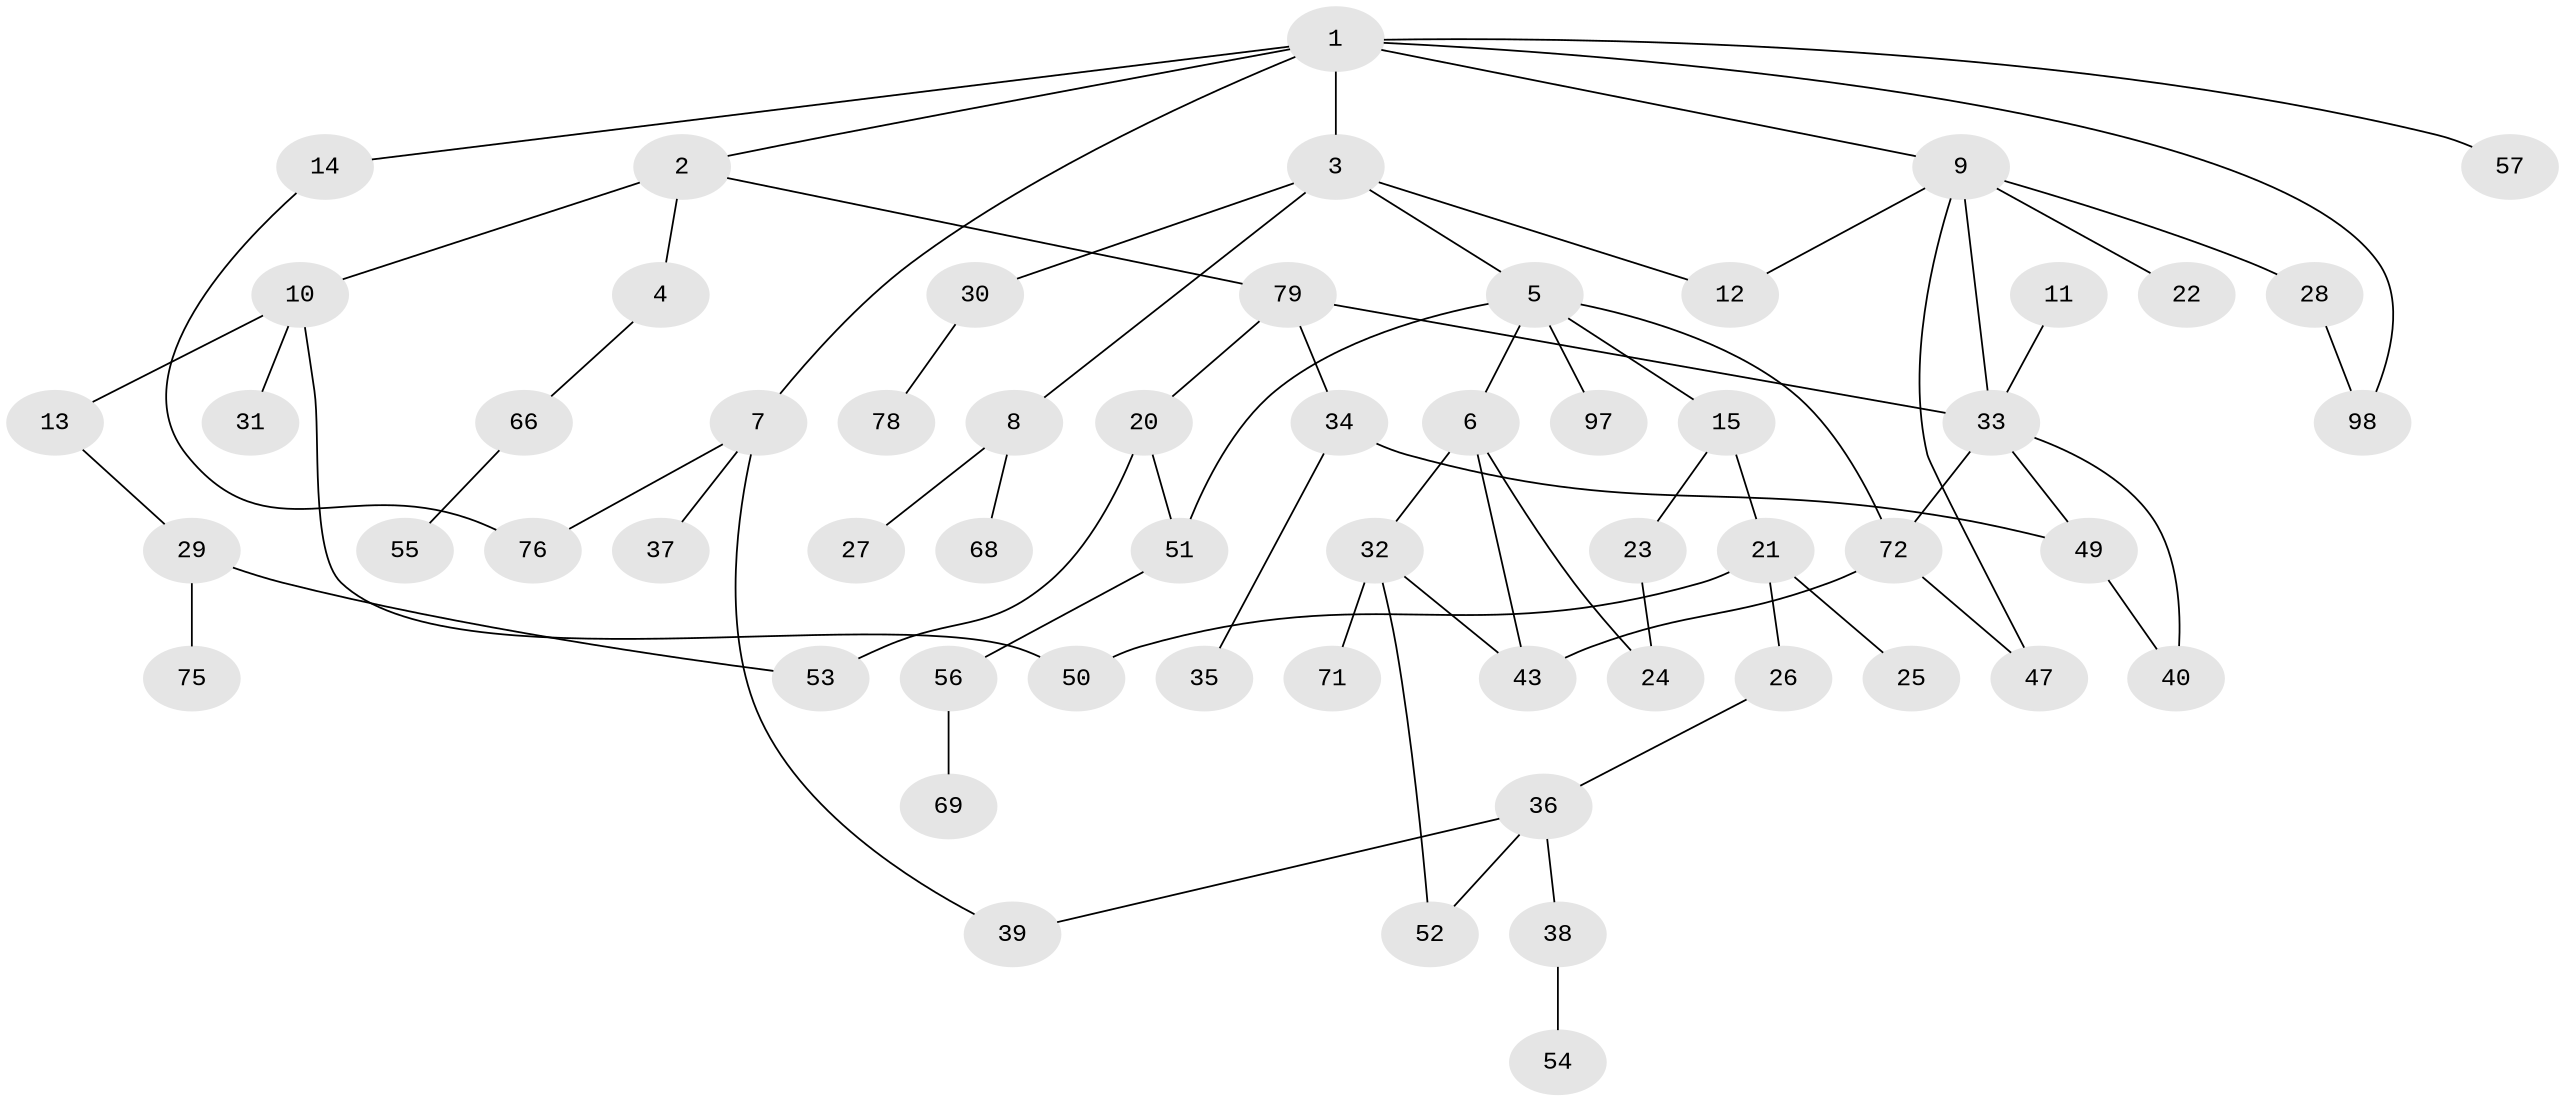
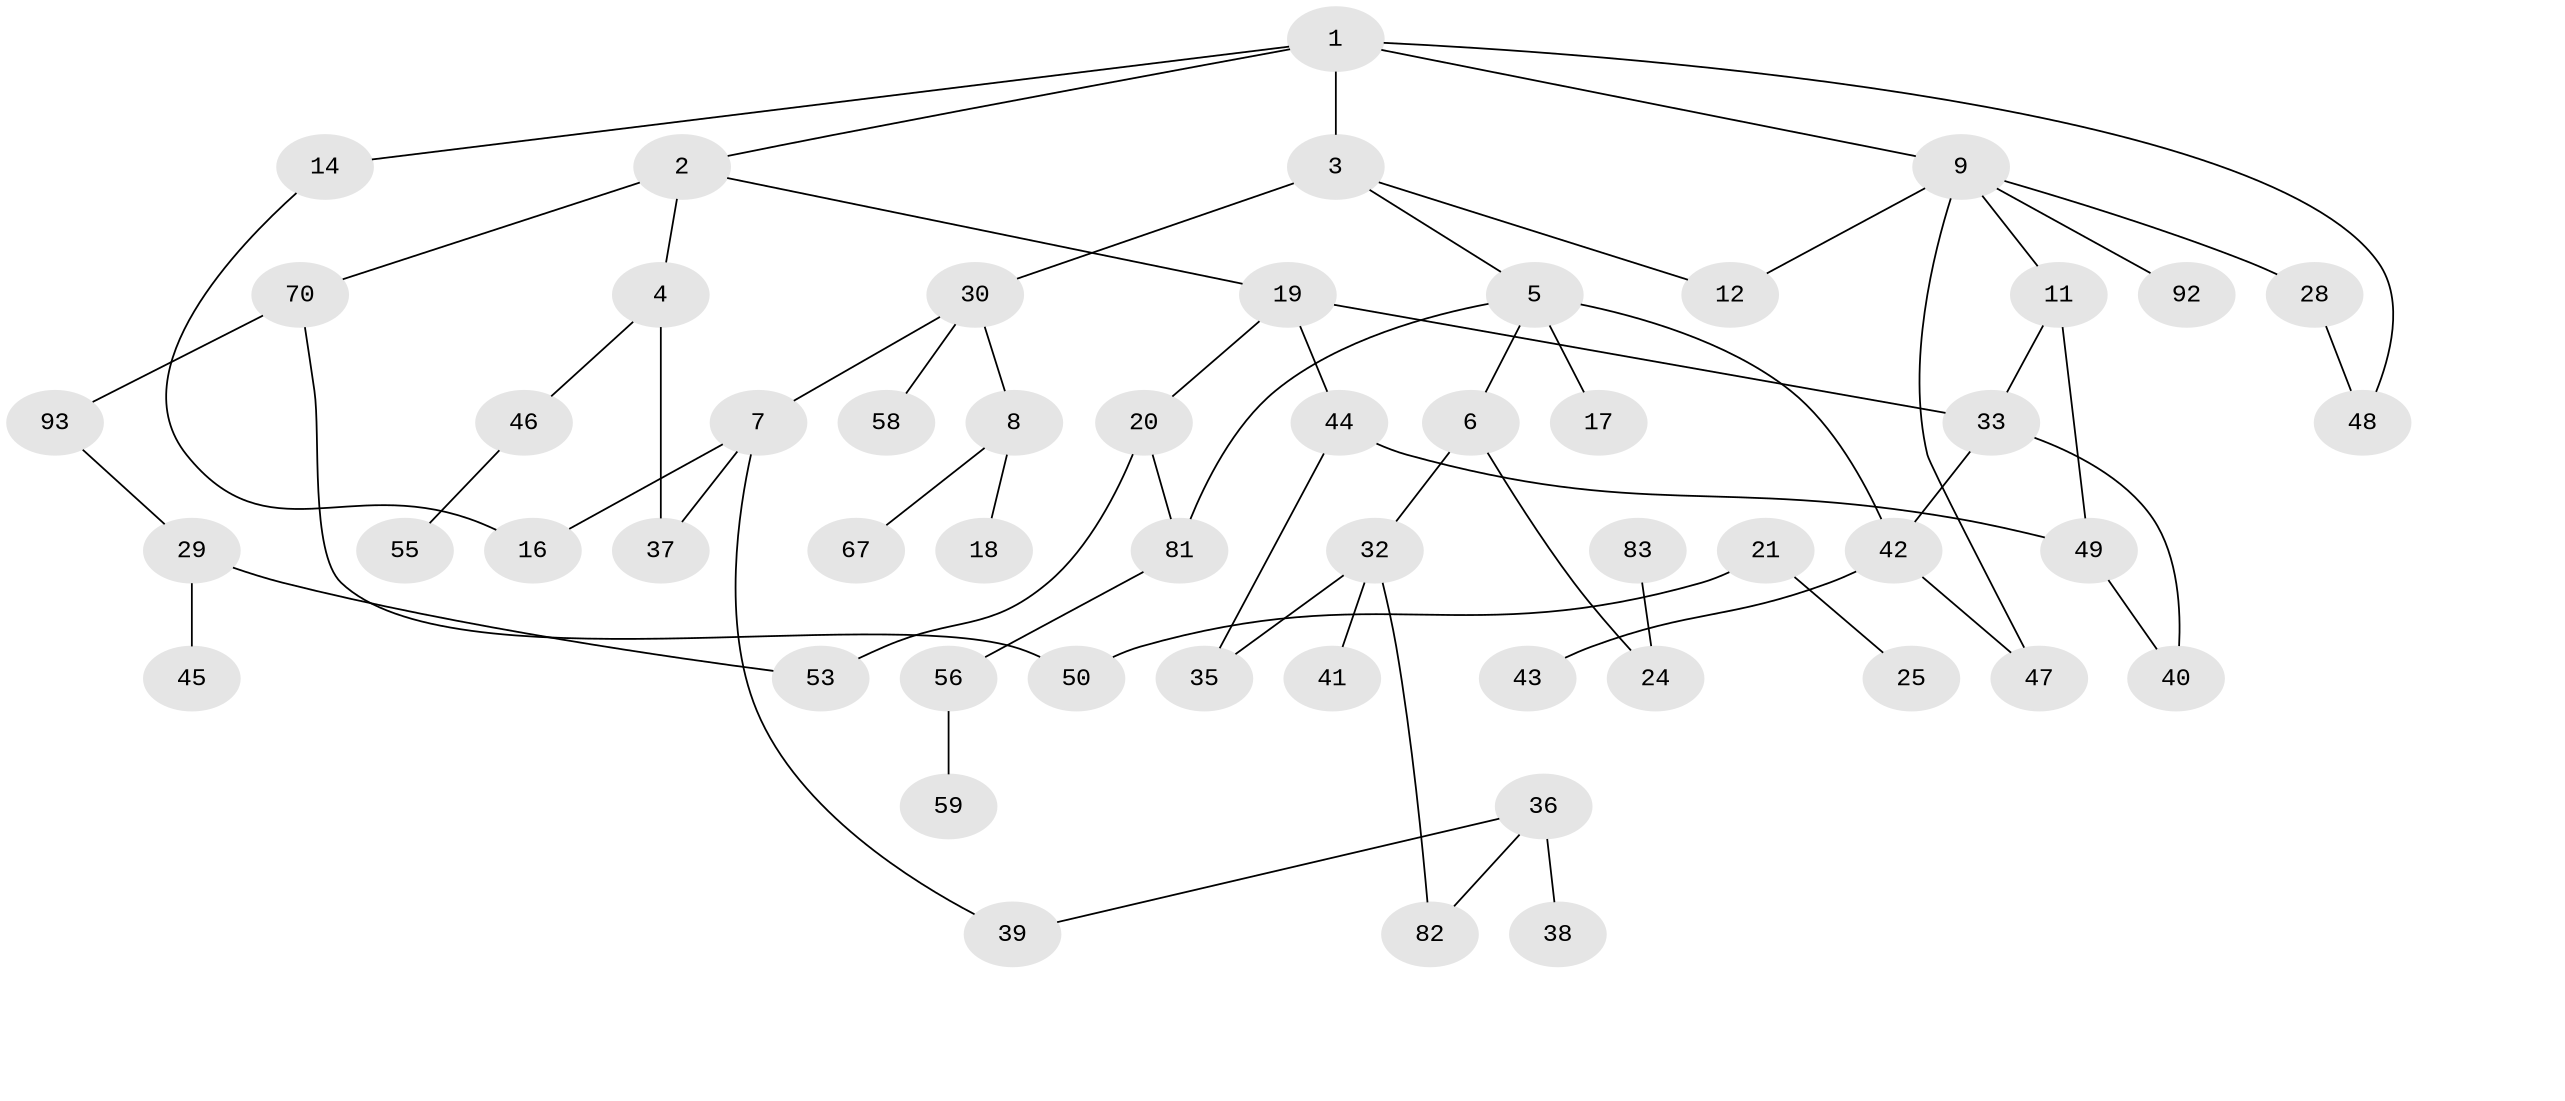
(2510, 167) -> none
(1016, 194) -> (867, 359)
(300, 295) -> (300, 295)
(1175, 295) -> (995, 359)
(1288, 295) -> (1288, 295)
(1976, 295) -> (2010, 231)
(2187, 295) -> (2187, 295)
(55, 423) -> (55, 423)
(250, 423) -> none
(524, 423) -> (524, 423)
none -> (661, 423)
(886, 423) -> (886, 423)
(1339, 423) -> (1339, 423)
(1599, 423) -> (1599, 423)
(1727, 423) -> none
(2363, 423) -> (2363, 423)
(2040, 487) -> (2074, 423)
(533, 551) -> (533, 551)
(856, 551) -> (856, 551)
(984, 551) -> (984, 551)
(1180, 551) -> (1180, 551)
(1499, 551) -> none
(1638, 551) -> (1638, 551)
(1894, 551) -> (1894, 551)
(1437, 603) -> (1303, 605)
(192, 679) -> (192, 679)
(1332, 679) -> (1332, 679)
(1783, 679) -> none
(949, 806) -> (949, 806)
(1430, 934) -> (1430, 934)
(1558, 1062) -> none
